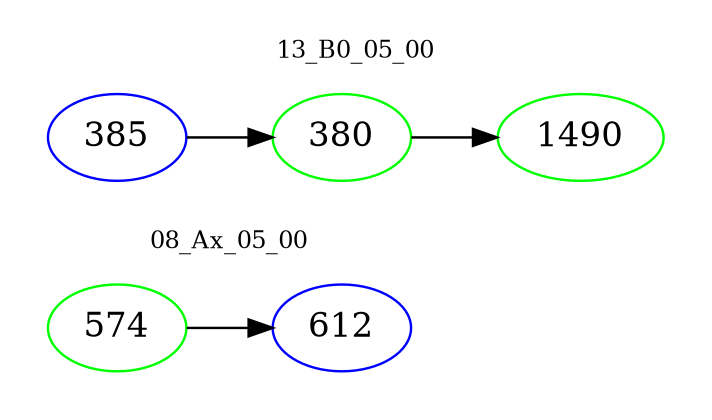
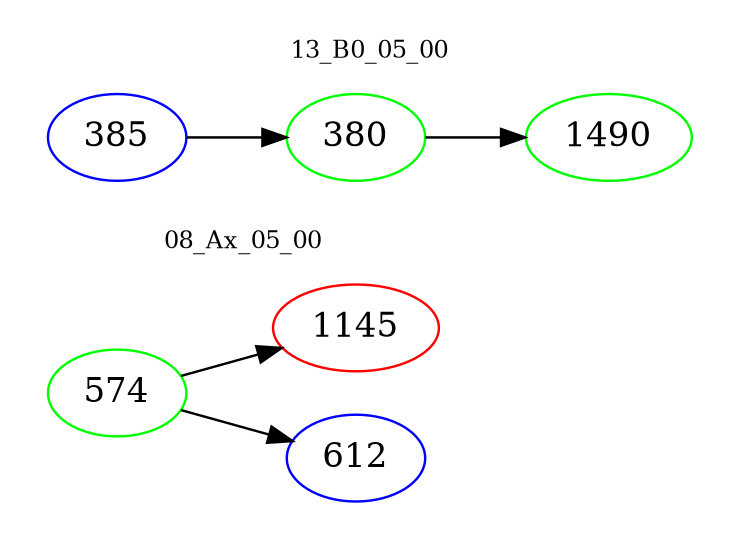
none -> (356, 328)
